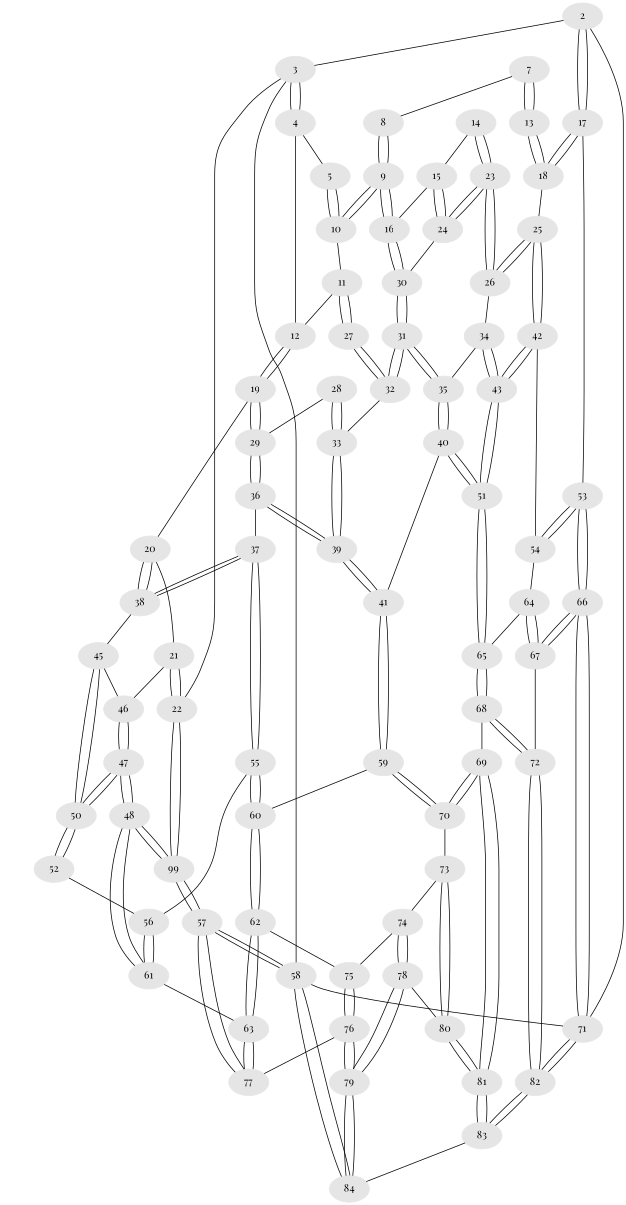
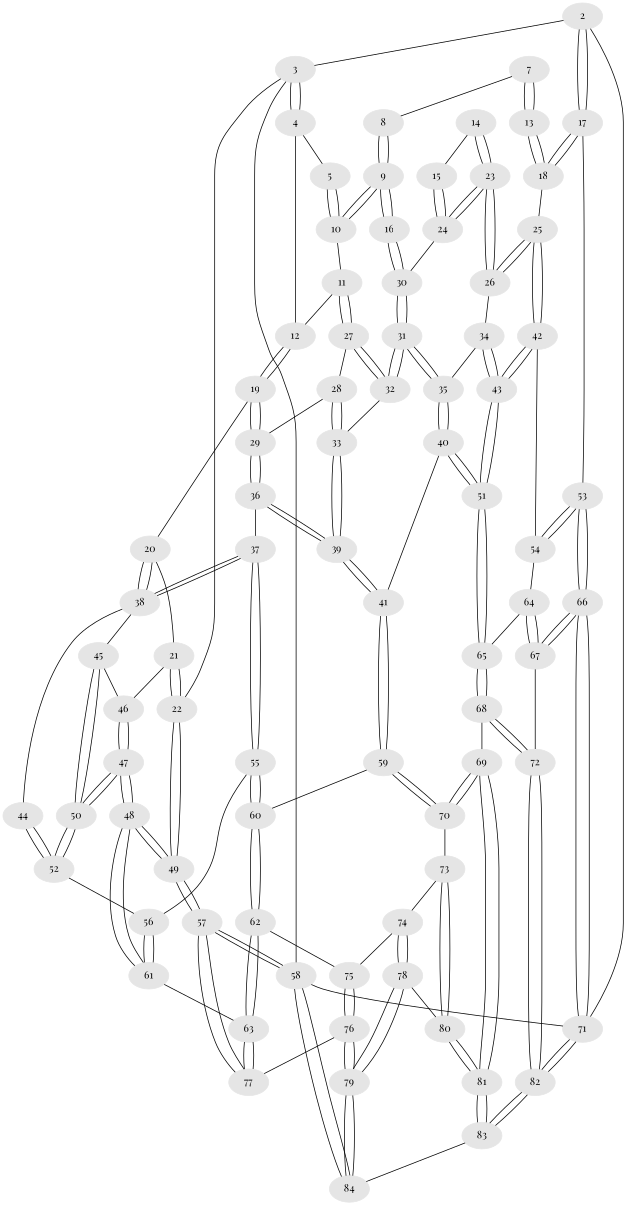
(413, 203) -> none
none -> (343, 363)
none -> (23, 816)
(174, 869) -> (174, 869)
